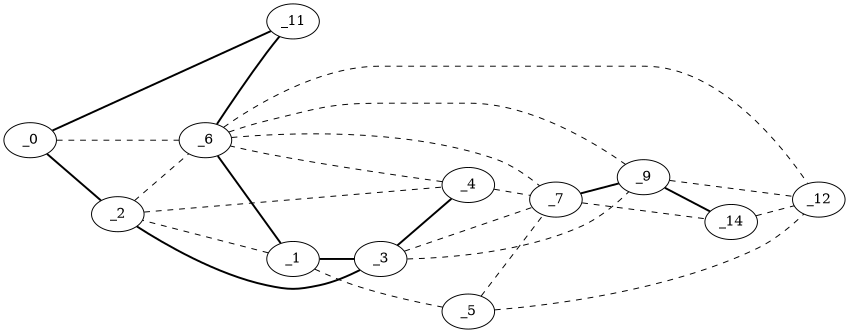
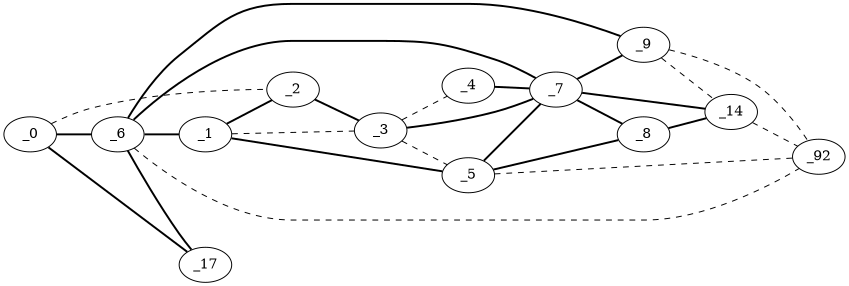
(293, 21) -> (205, 265)
(432, 103) -> (354, 4)
none -> (644, 134)
(390, 138) -> (327, 41)
(118, 140) -> (74, 134)
(336, 166) -> none
(74, 177) -> (179, 94)
(162, 177) -> none
(512, 192) -> (512, 88)
(293, 200) -> none
(687, 200) -> (687, 78)
(819, 200) -> (819, 157)
(644, 211) -> (644, 101)
(424, 222) -> (425, 108)
(468, 229) -> (471, 117)
(205, 237) -> (249, 112)
(530, 243) -> (425, 153)
(512, 256) -> (512, 132)
(337, 259) -> (293, 132)
(377, 292) -> (337, 155)
